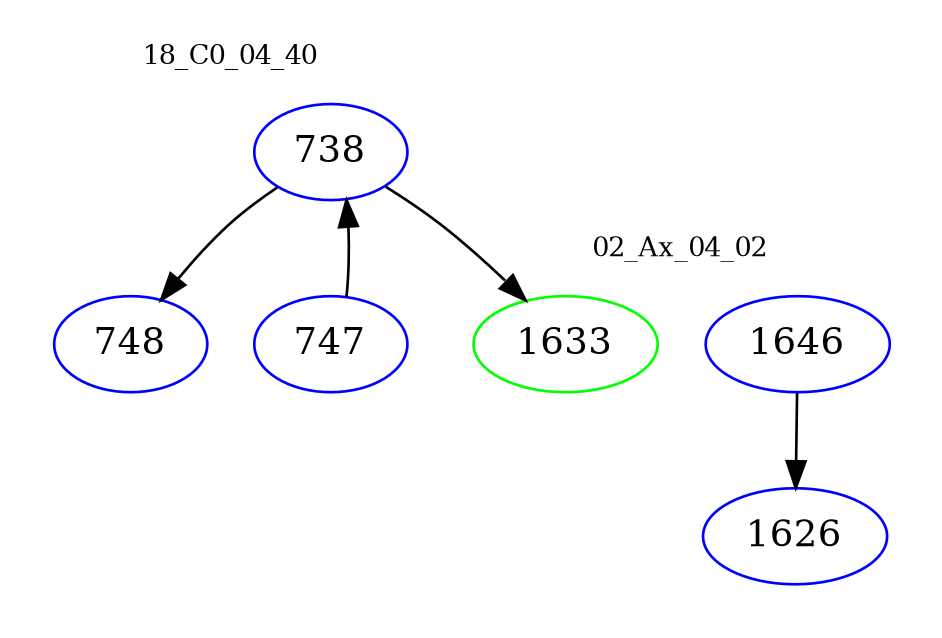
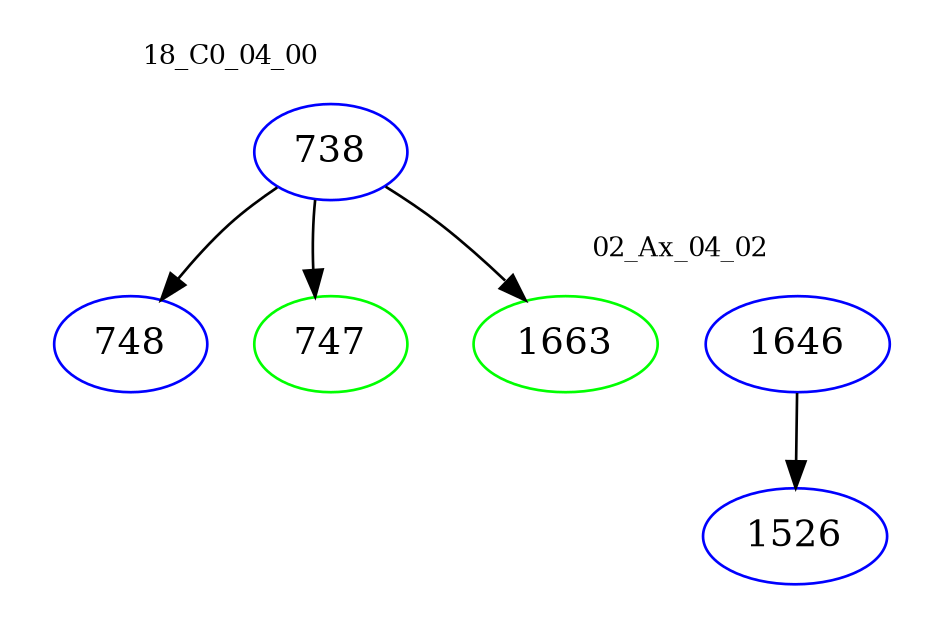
(231, 57) -> (231, 57)
(349, 262) -> (313, 235)
(331, 344) -> (331, 344)
(566, 344) -> (566, 344)
(795, 536) -> (795, 536)
